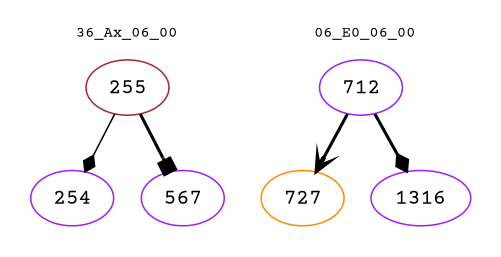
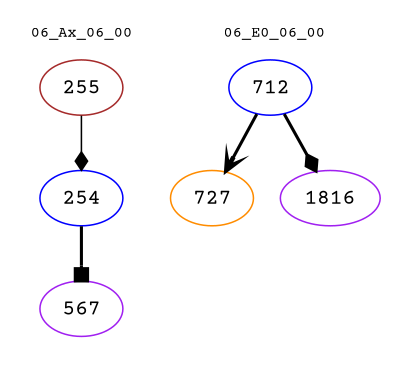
(127, 33) -> (82, 33)
(361, 88) -> (270, 88)
(152, 136) -> (81, 246)
(72, 198) -> (81, 198)
(421, 198) -> (330, 198)
